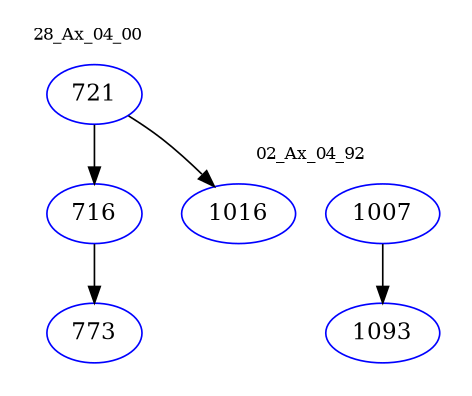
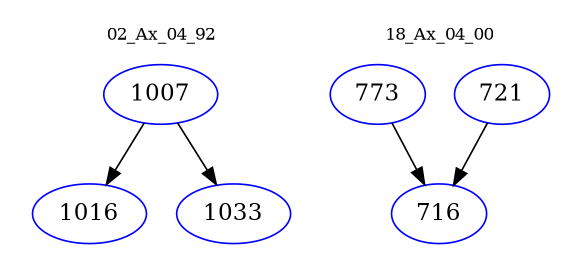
(88, 36) -> (440, 36)
(180, 153) -> (130, 147)
(94, 265) -> (404, 146)
(383, 333) -> (234, 214)
